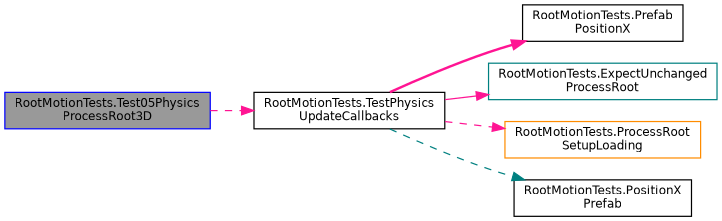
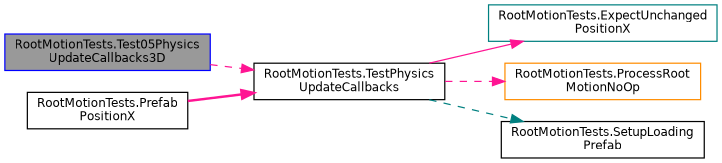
(450, 66) -> (215, 98)
(603, 81) -> (603, 23)
(108, 111) -> (108, 52)
(603, 140) -> (603, 81)
(603, 198) -> (603, 140)
